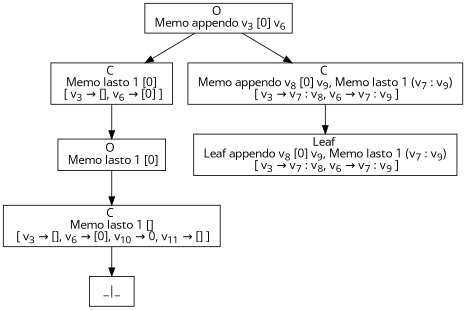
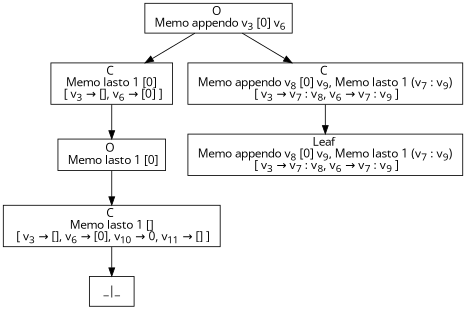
(243, 154) -> (243, 154)
